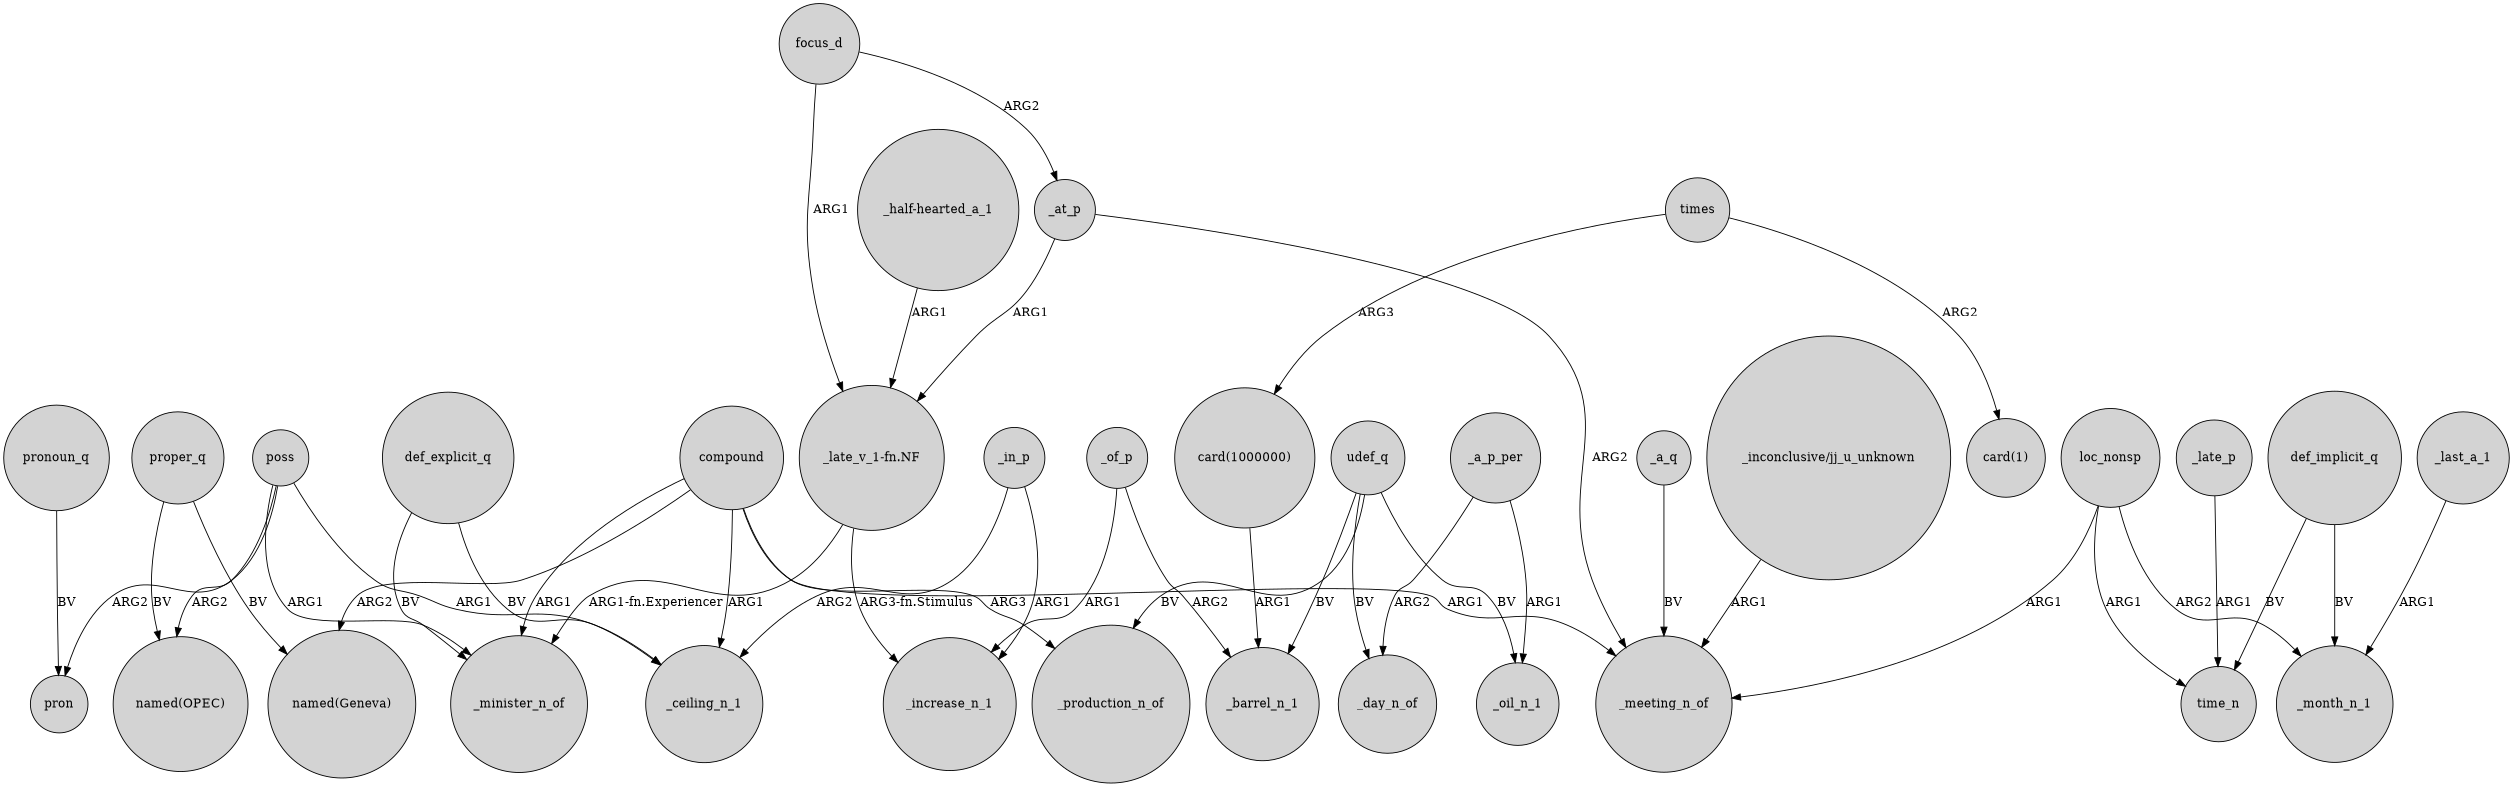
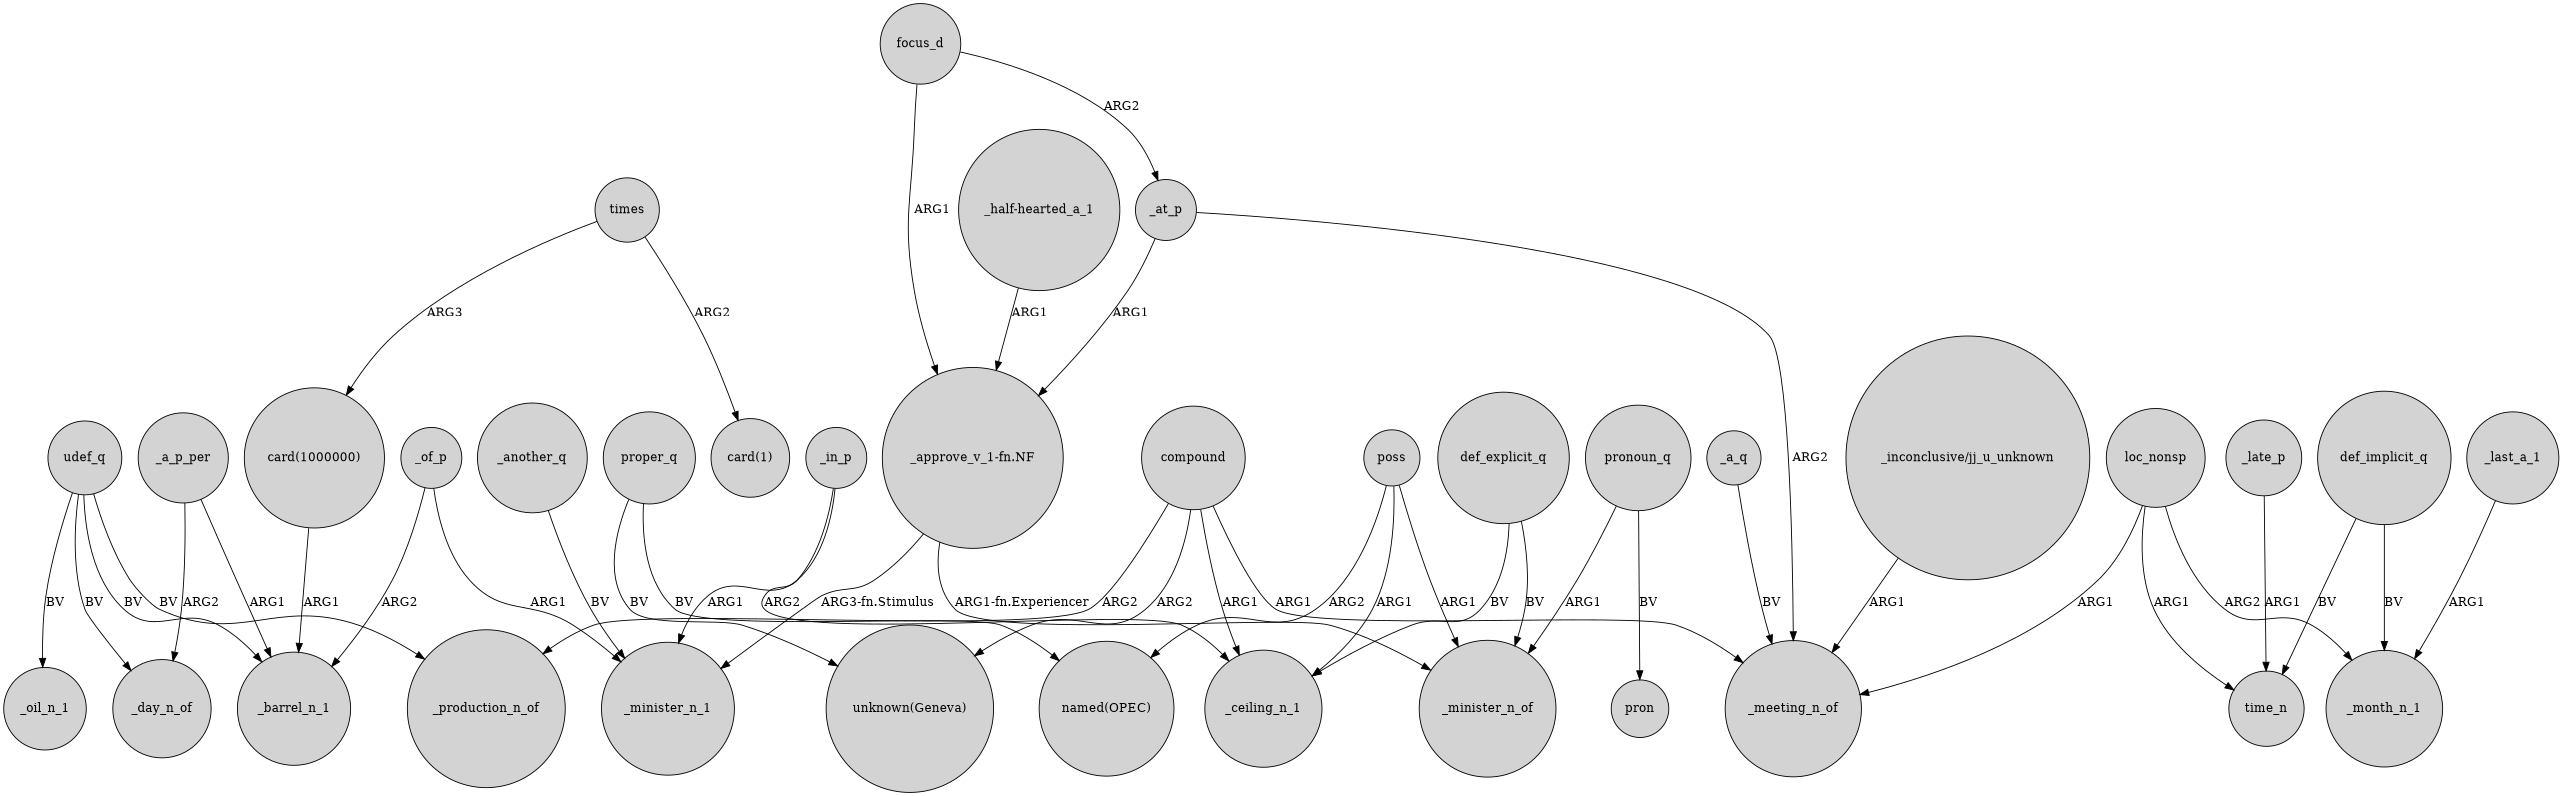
none -> (532, 458)
(872, 458) -> (973, 458)
(589, 538) -> (1578, 578)
(1526, 576) -> (234, 574)
(183, 590) -> none
(1009, 603) -> (1120, 603)
(342, 704) -> (910, 709)
(950, 704) -> (668, 709)
